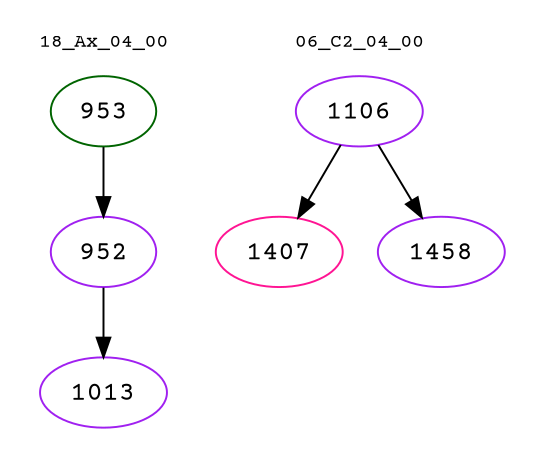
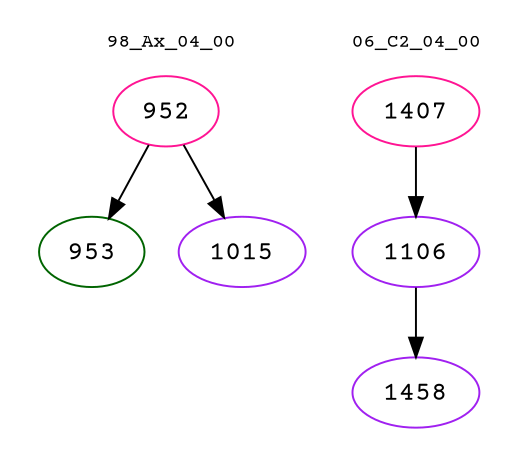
(104, 42) -> (172, 42)
(103, 172) -> (134, 173)
(324, 173) -> (416, 172)
(103, 252) -> (166, 111)
(103, 393) -> (242, 252)
